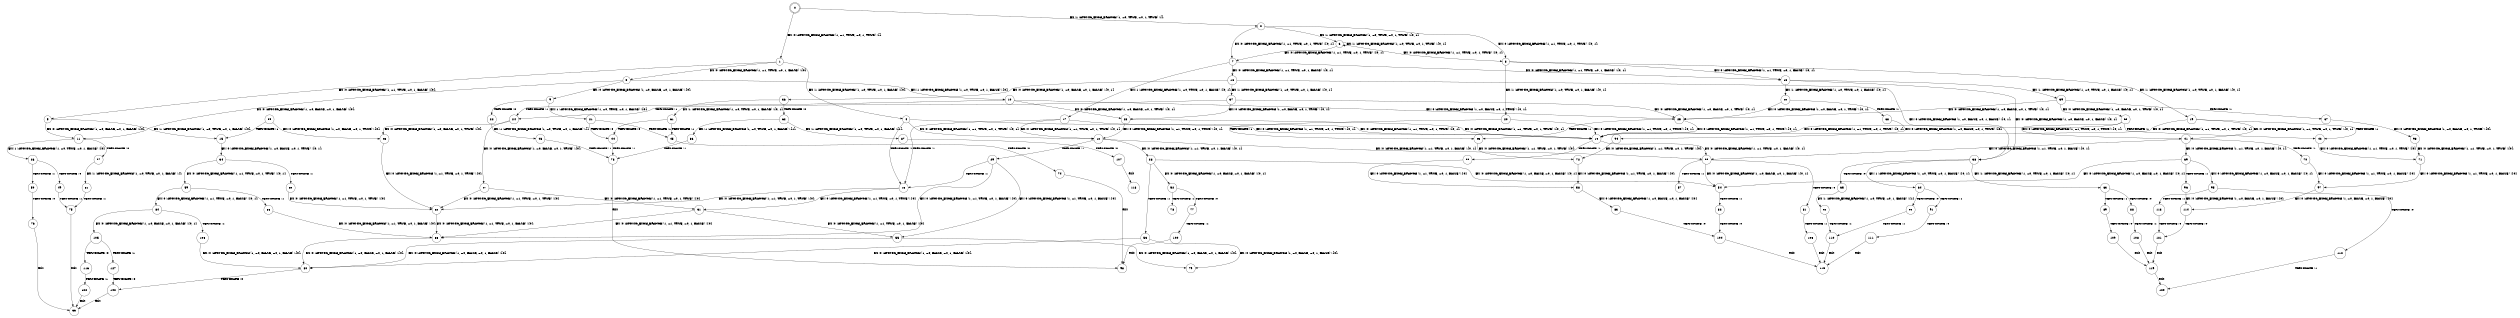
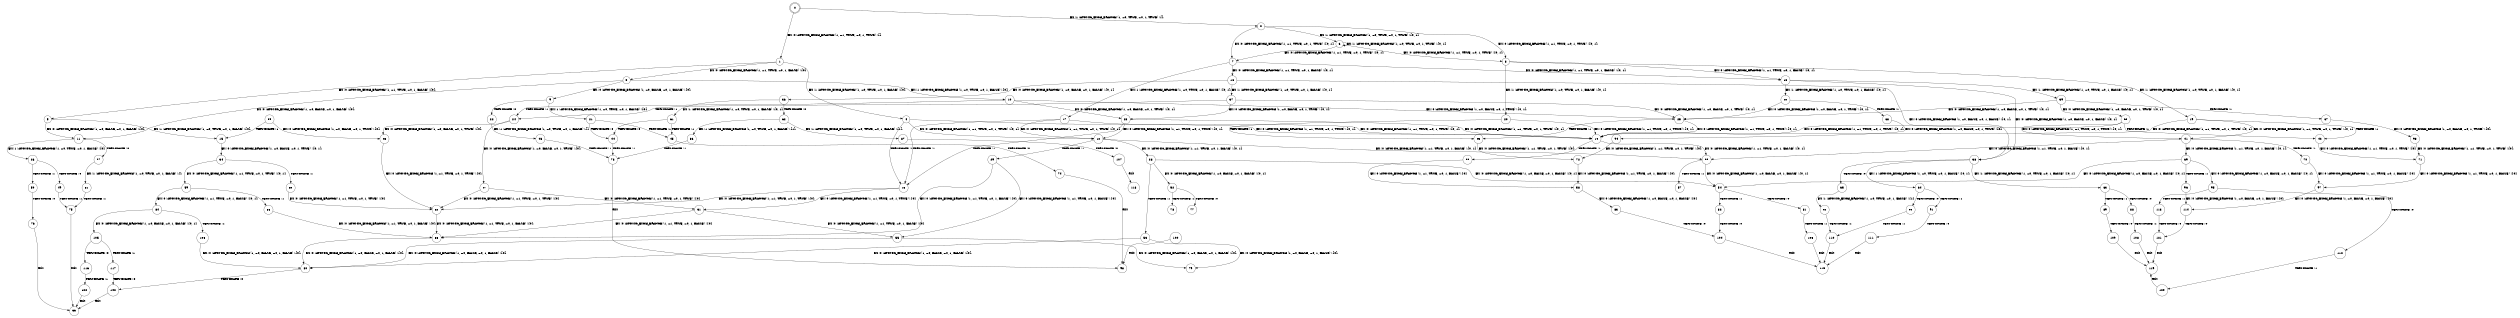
(1779, 163) -> (1761, 199)
(953, 182) -> (1013, 143)
(1185, 222) -> none
(113, 268) -> (113, 268)
(2158, 278) -> (2153, 282)
